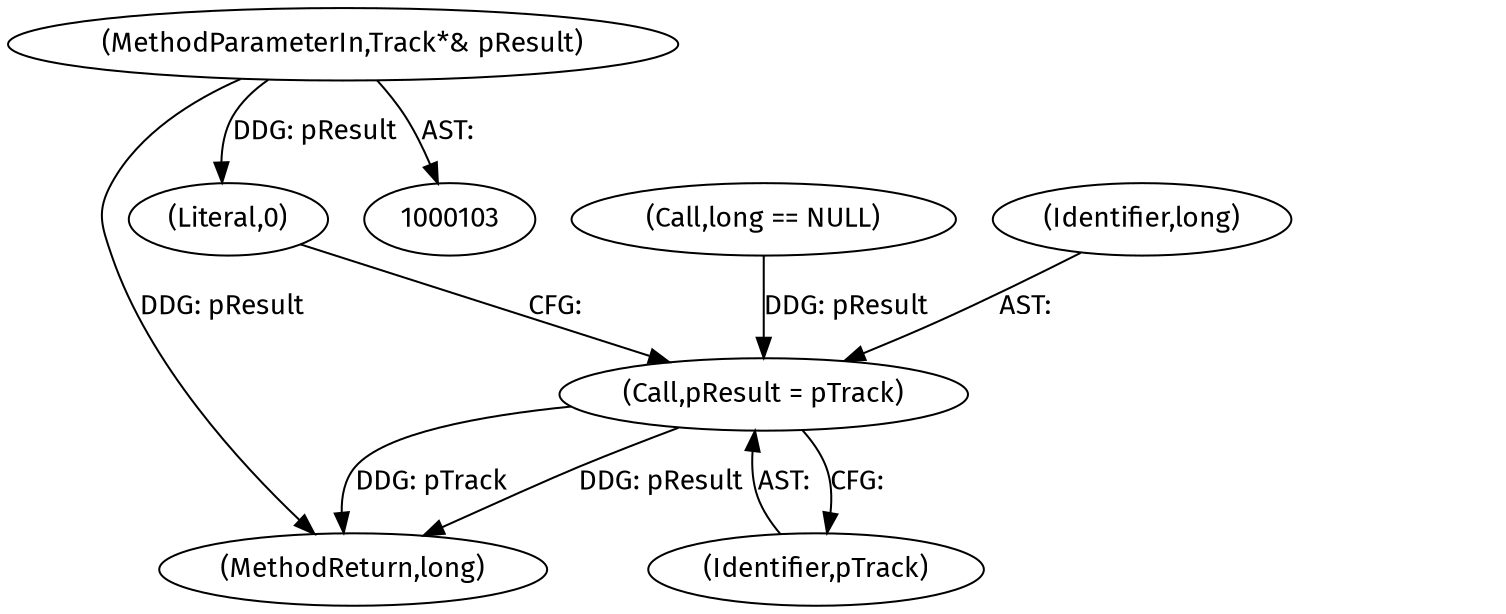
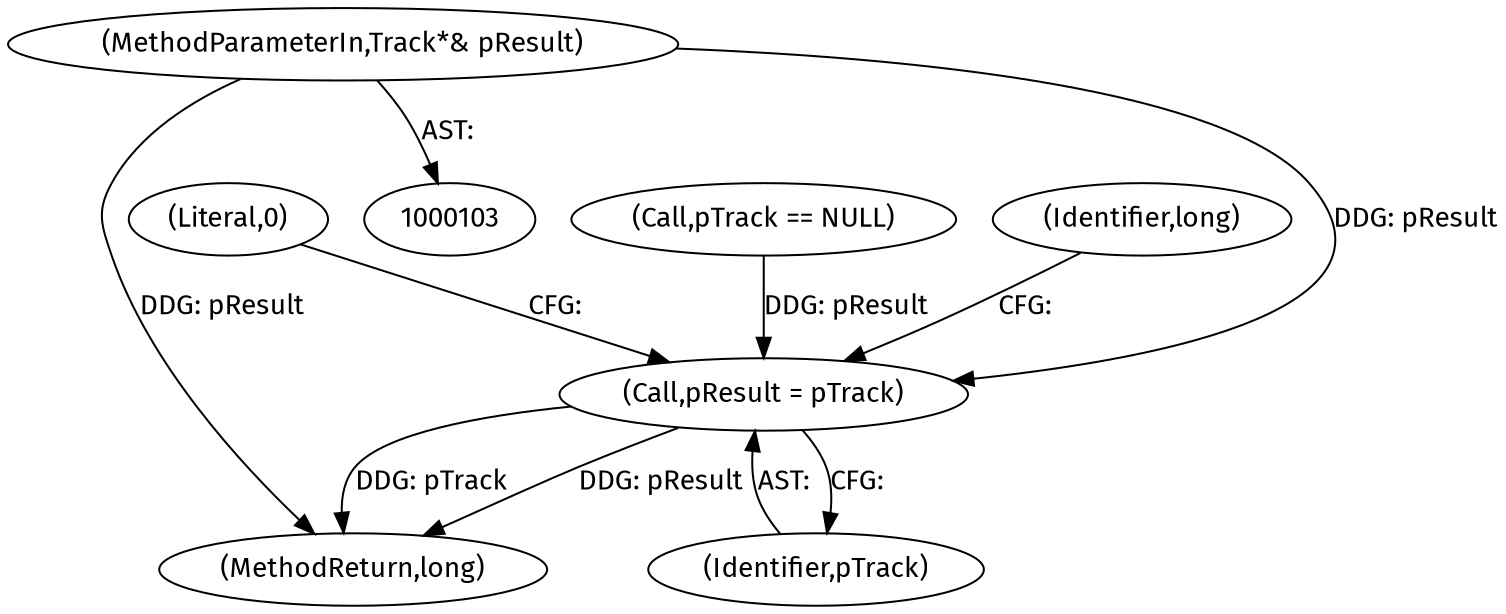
(234, 115) -> (1231, 133)
(764, 219) -> (764, 219)
(1029, 307) -> (1029, 307)
